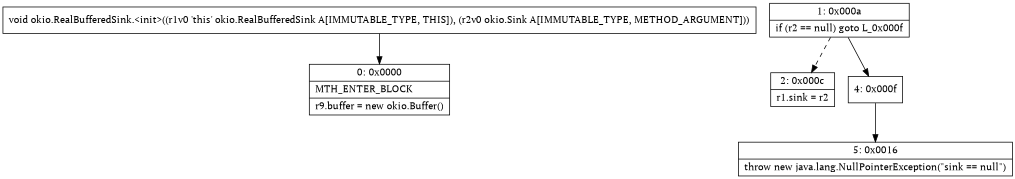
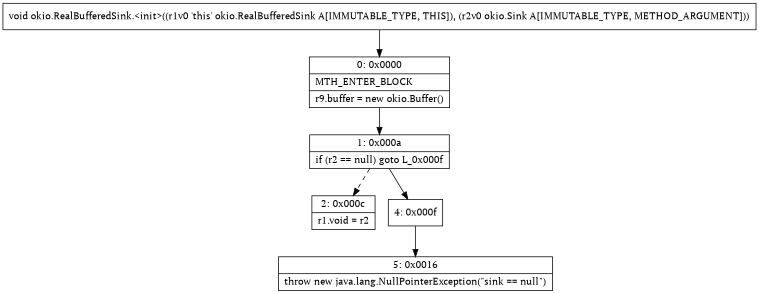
(803, 98) -> (343, 221)
none -> (379, 118)
